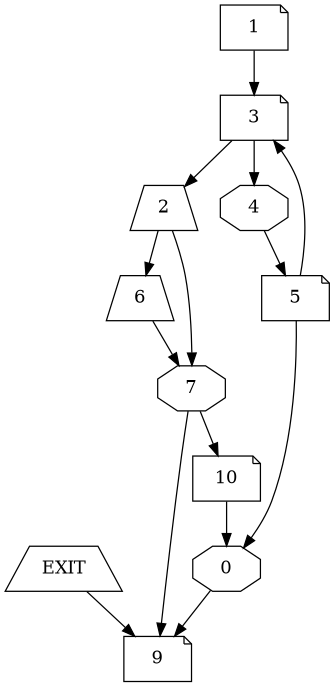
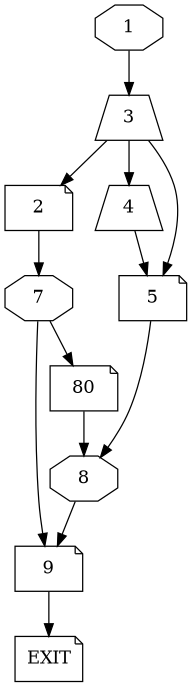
(254, 28) -> (129, 28)
(254, 118) -> (129, 118)
(164, 208) -> (39, 208)
(254, 208) -> (129, 208)
(304, 211) -> (177, 199)
(140, 298) -> none
(227, 479) -> (84, 388)
(64, 569) -> (49, 659)
(227, 569) -> (84, 479)
(106, 610) -> (49, 608)
